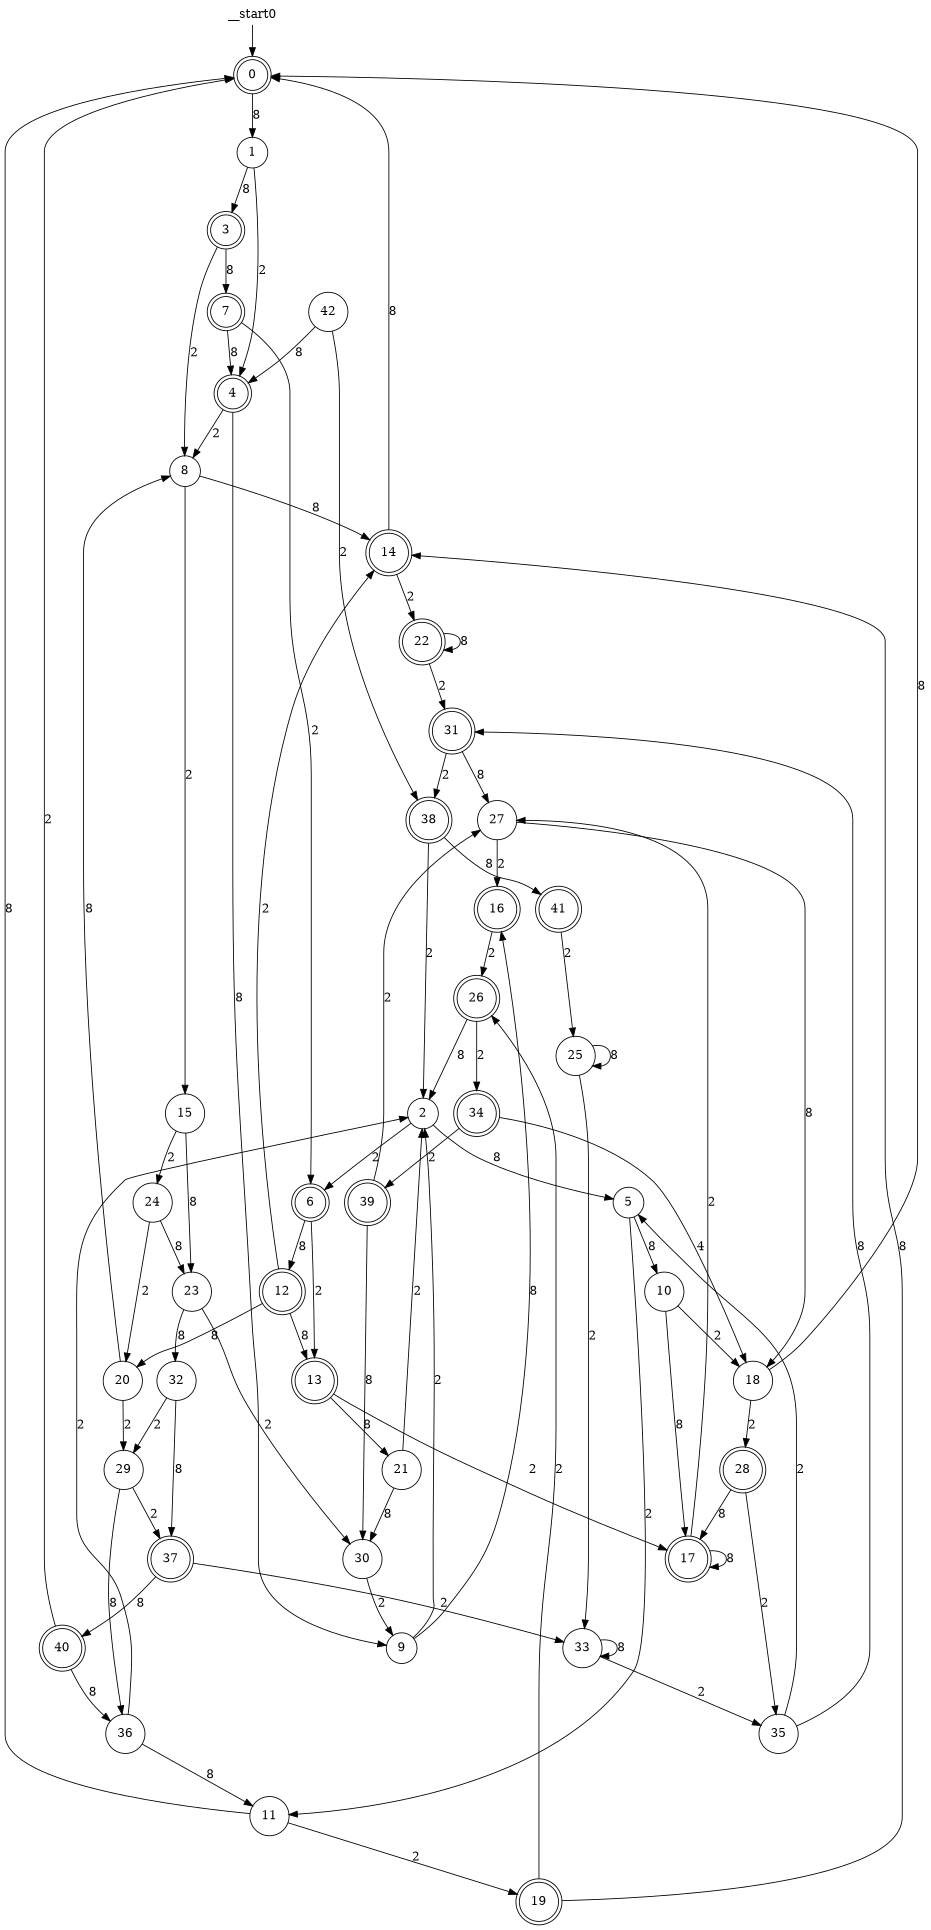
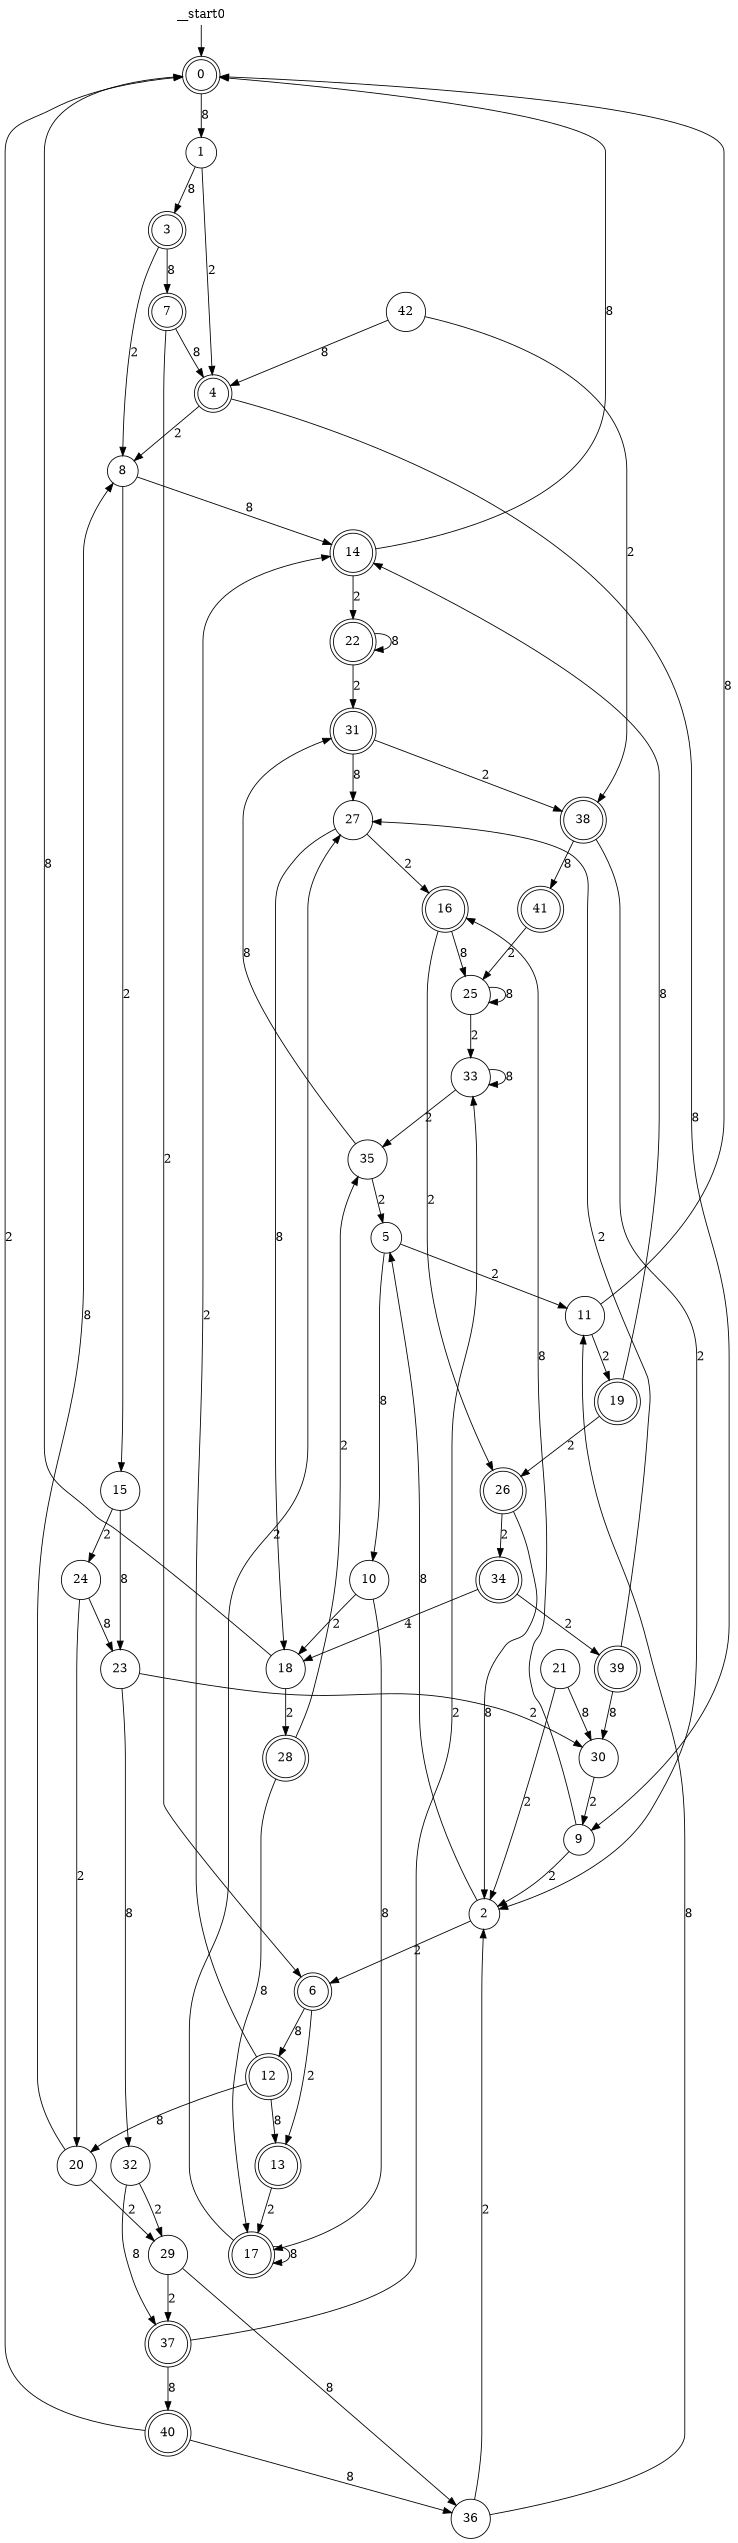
none -> (457, 950)
(356, 1424) -> none
